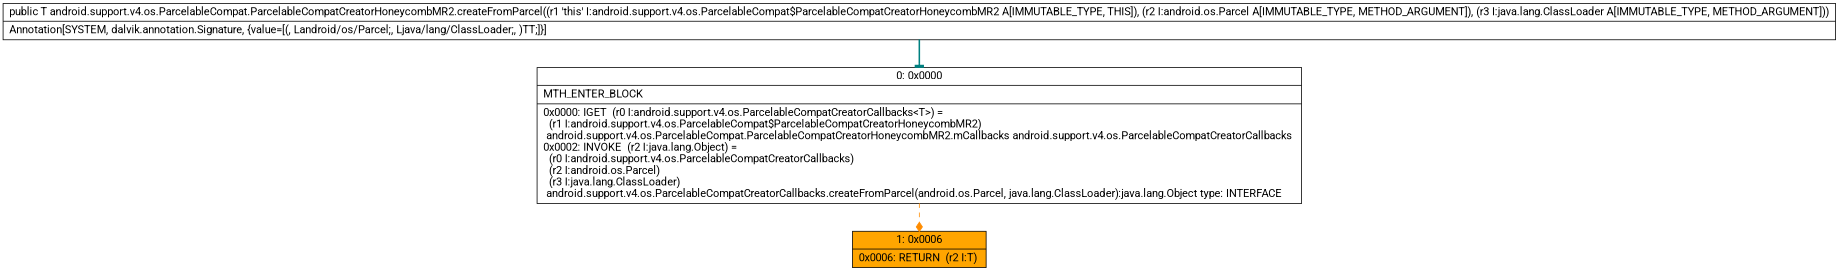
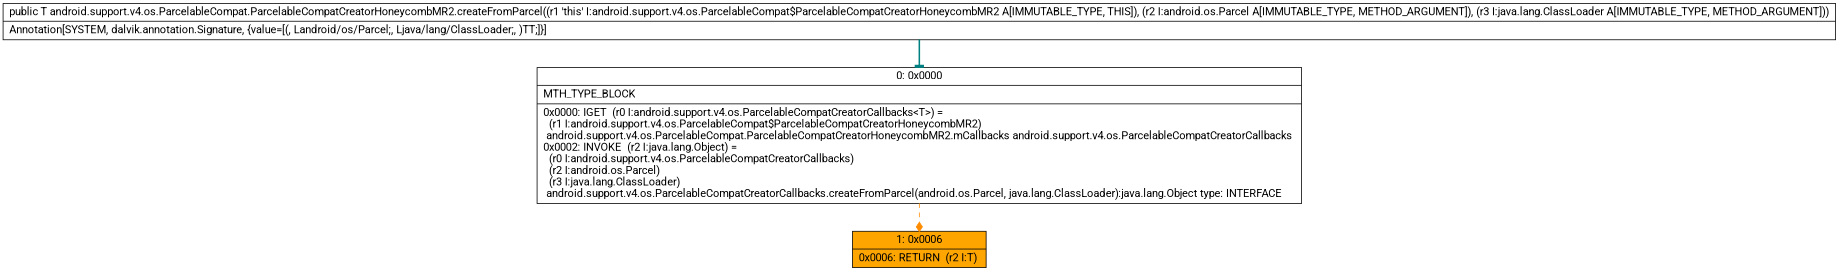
(593, 94) -> (590, 94)
